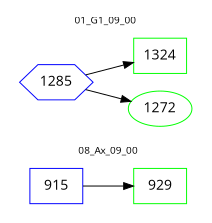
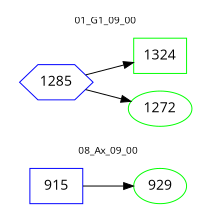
(160, 186) -> (160, 186)
